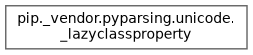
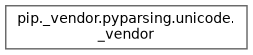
(126, 27) -> (126, 27)
